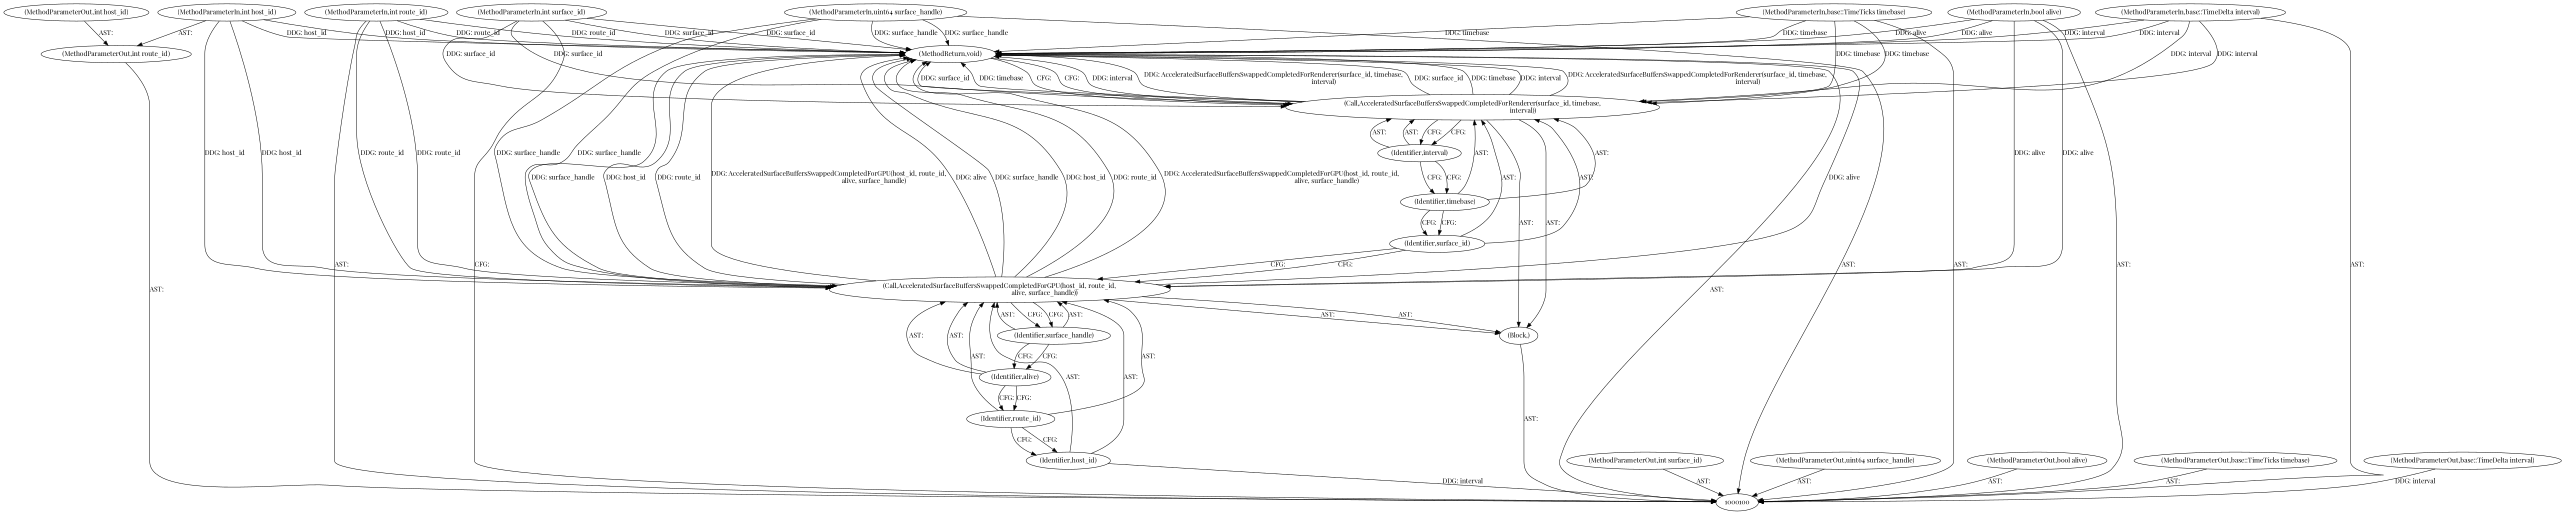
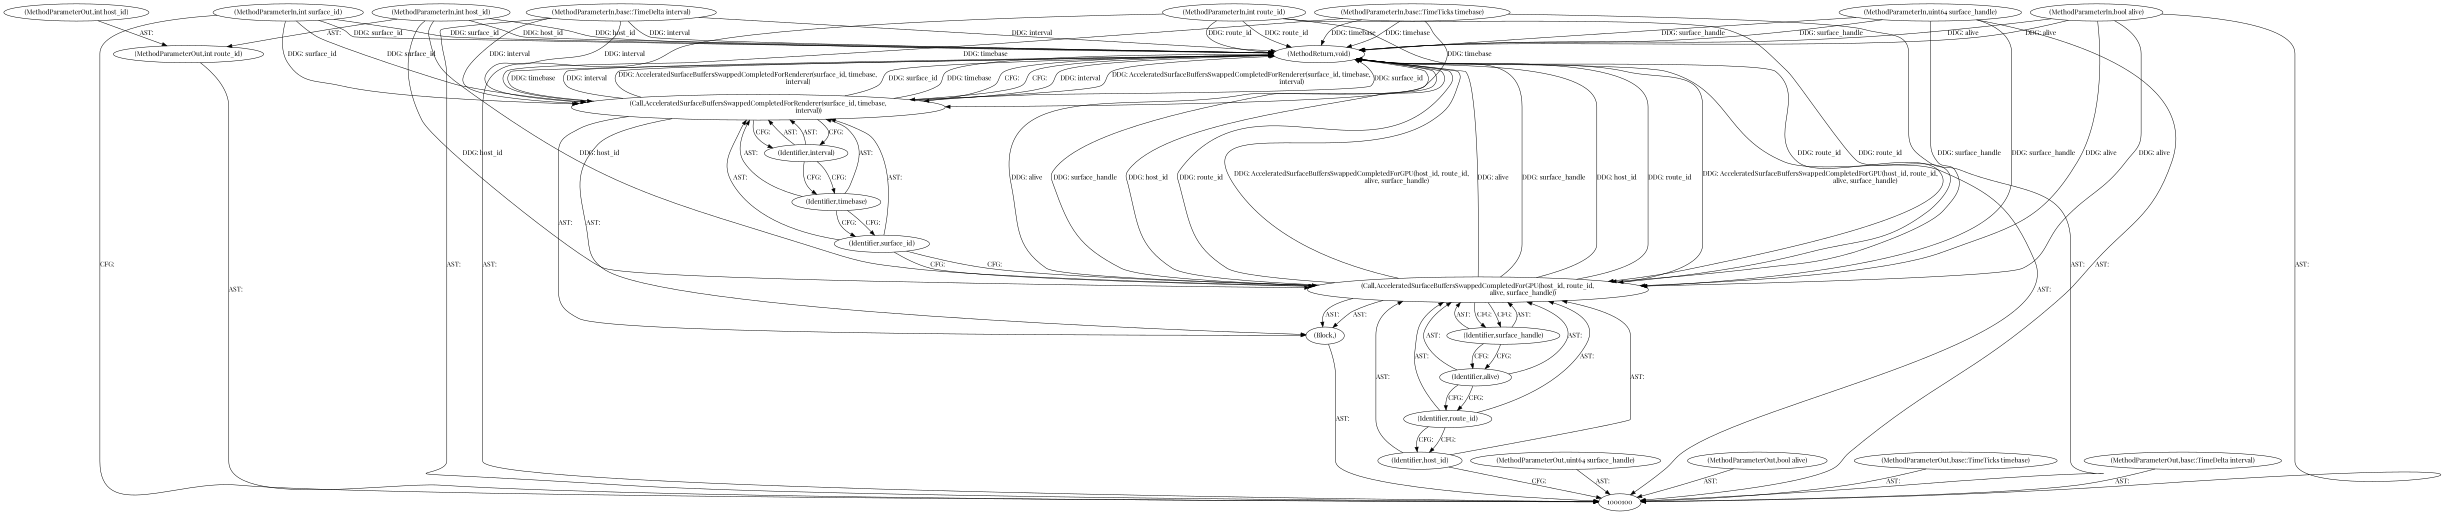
(1645, 461) -> none
(1463, 482) -> (1540, 482)
(2415, 482) -> (2123, 482)
